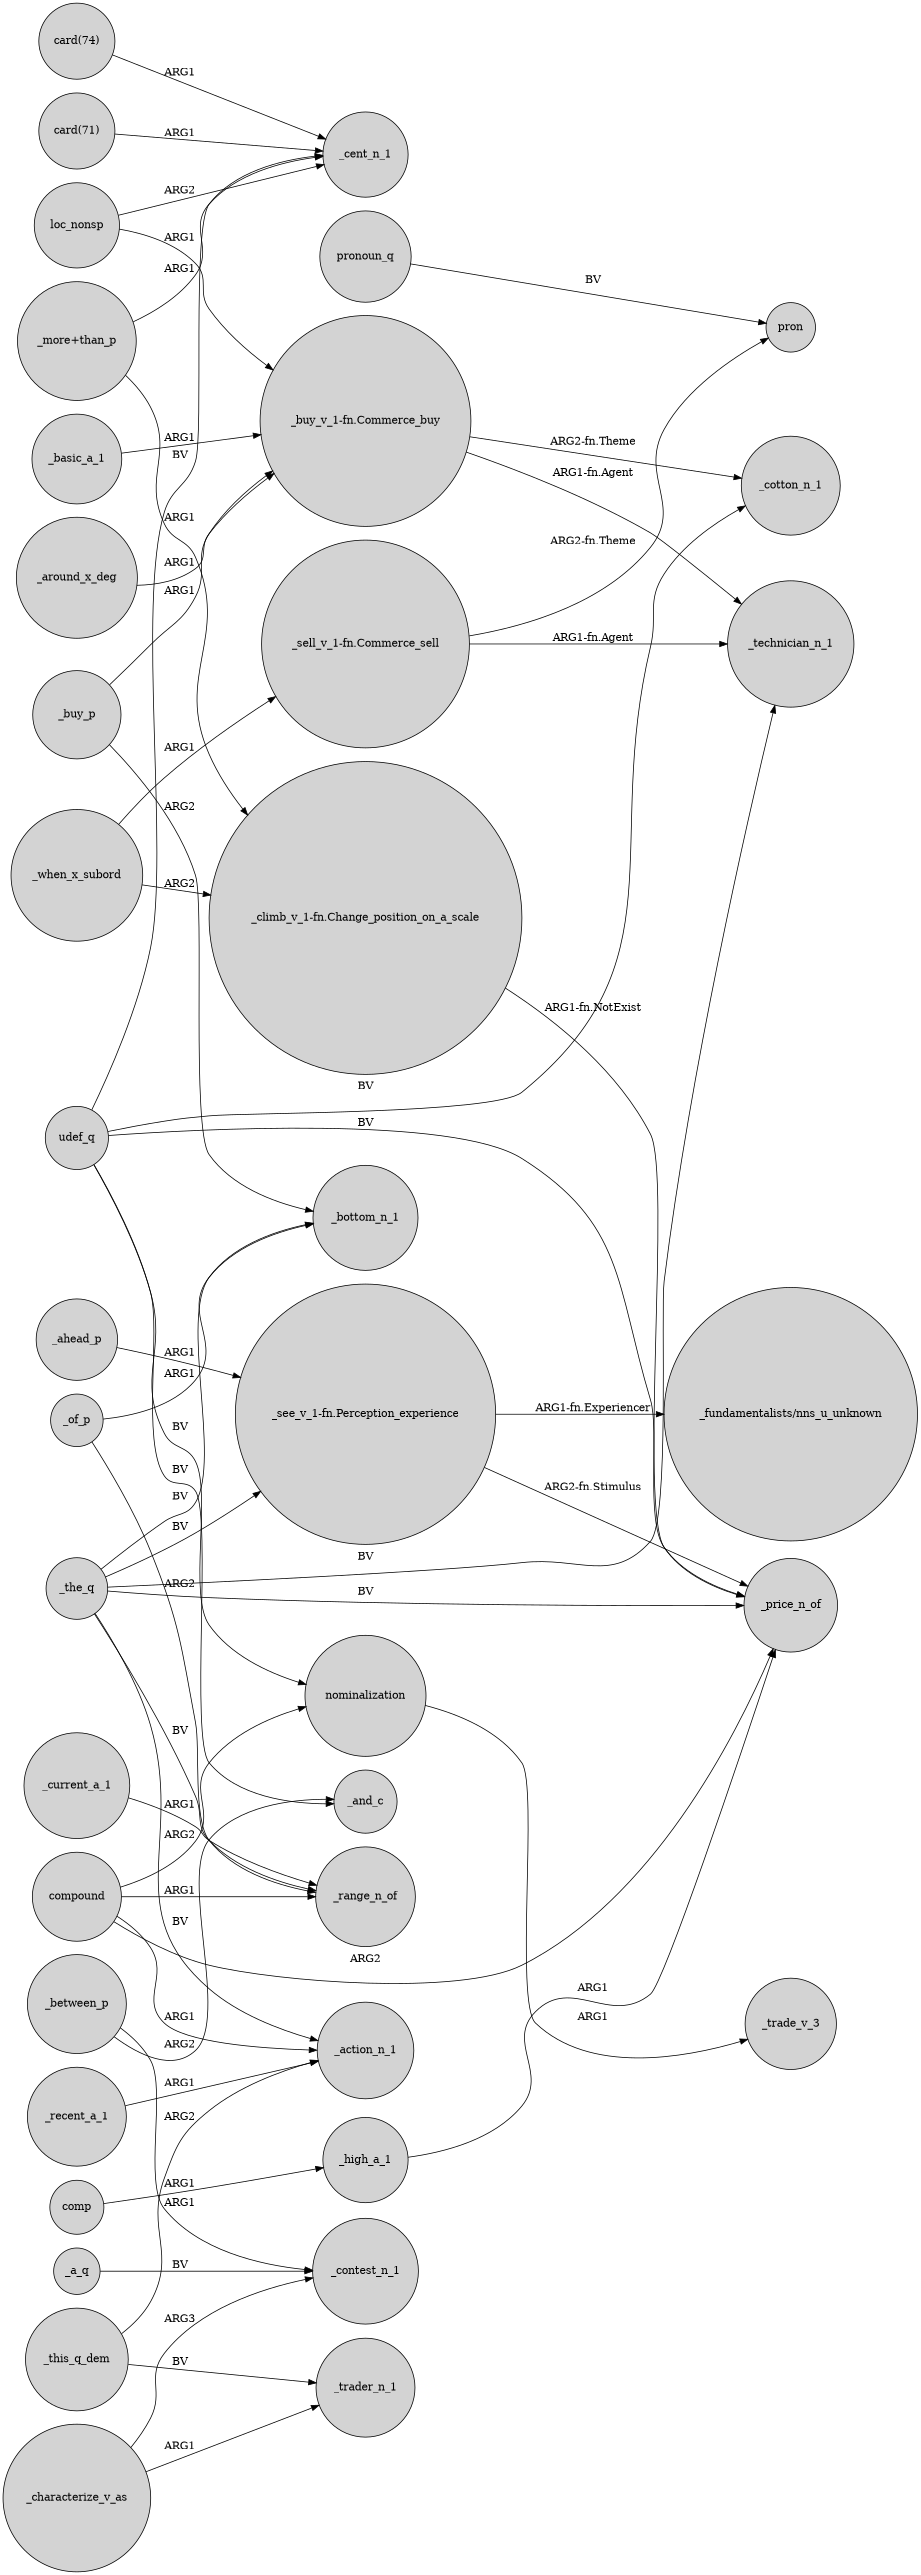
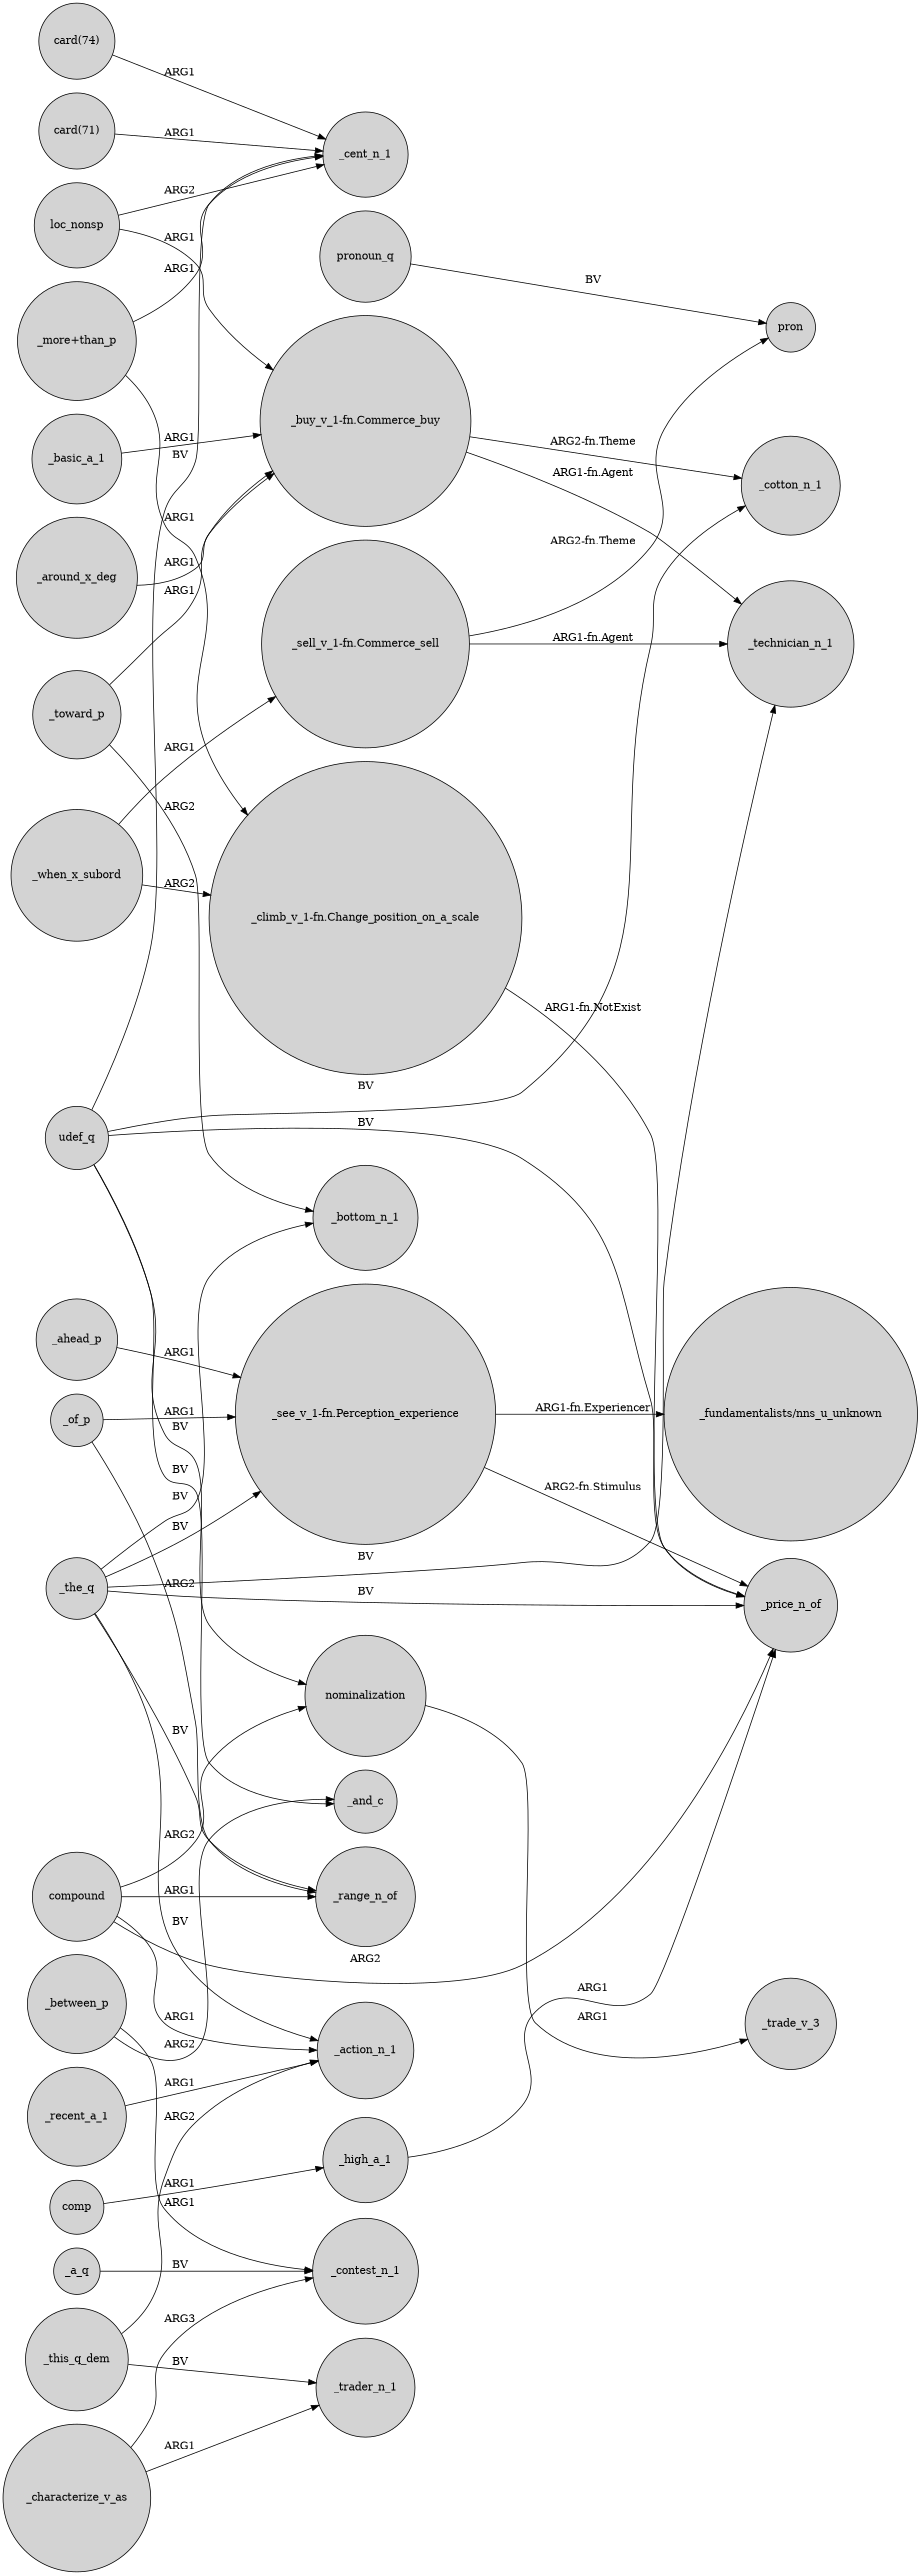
(77, 715) -> (77, 715)
(203, 1332) -> (165, 1418)
(77, 1786) -> none
